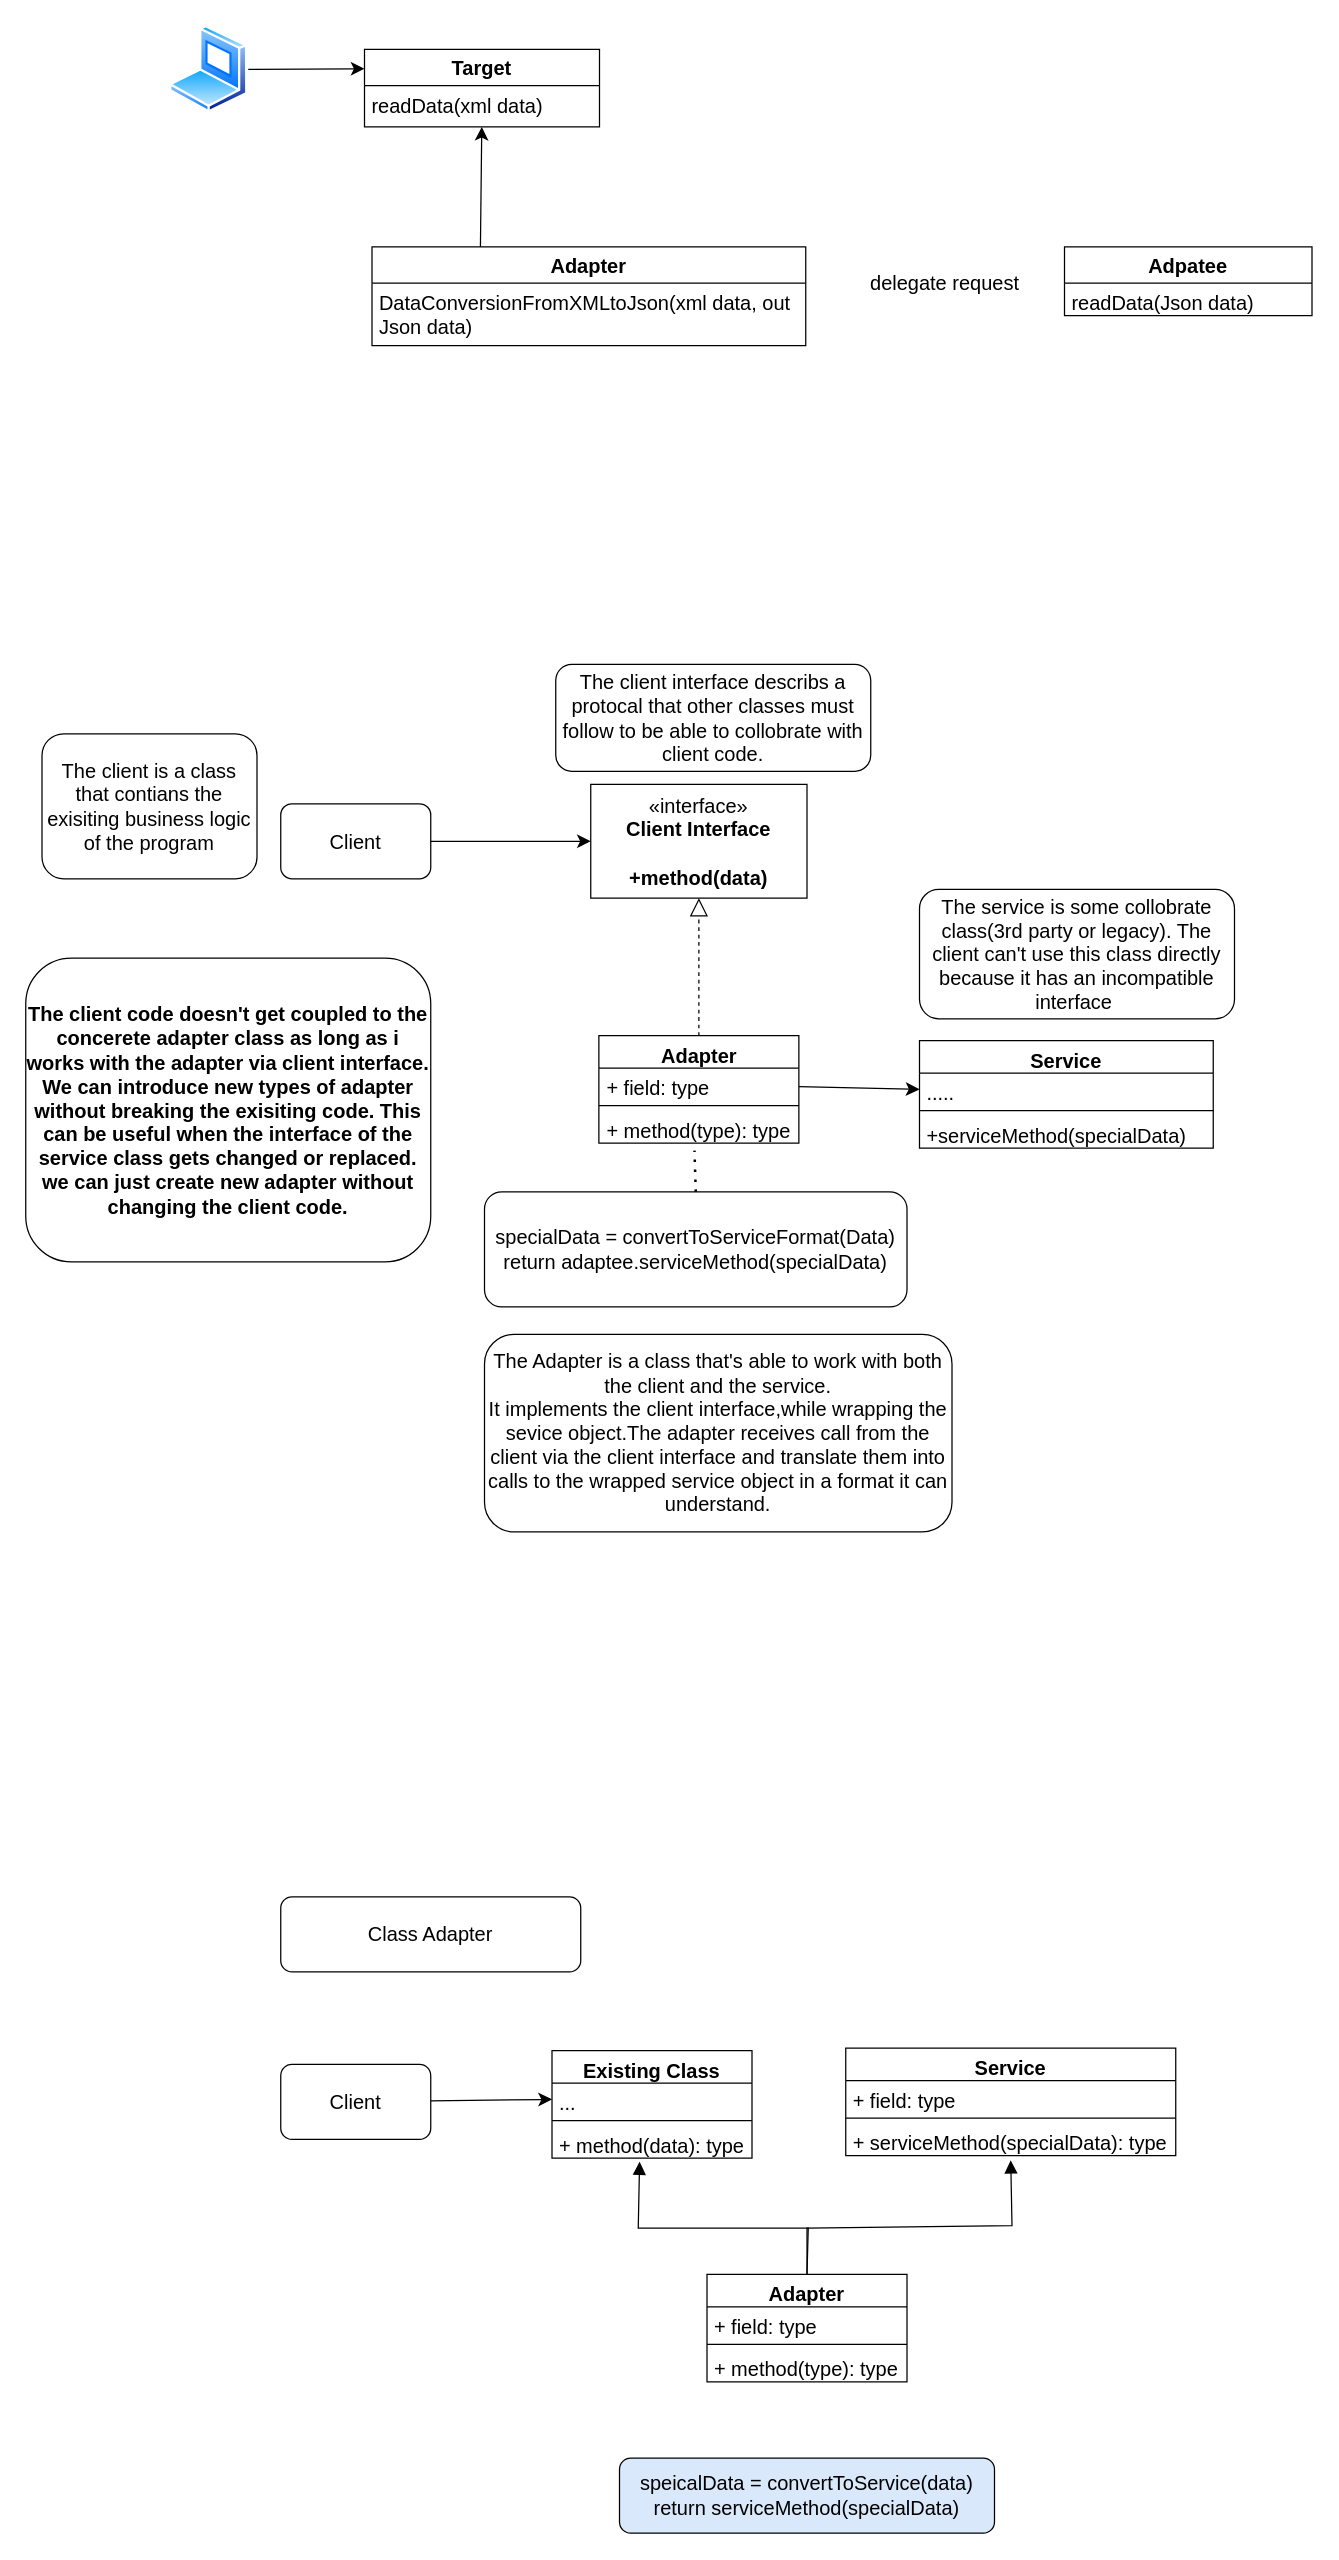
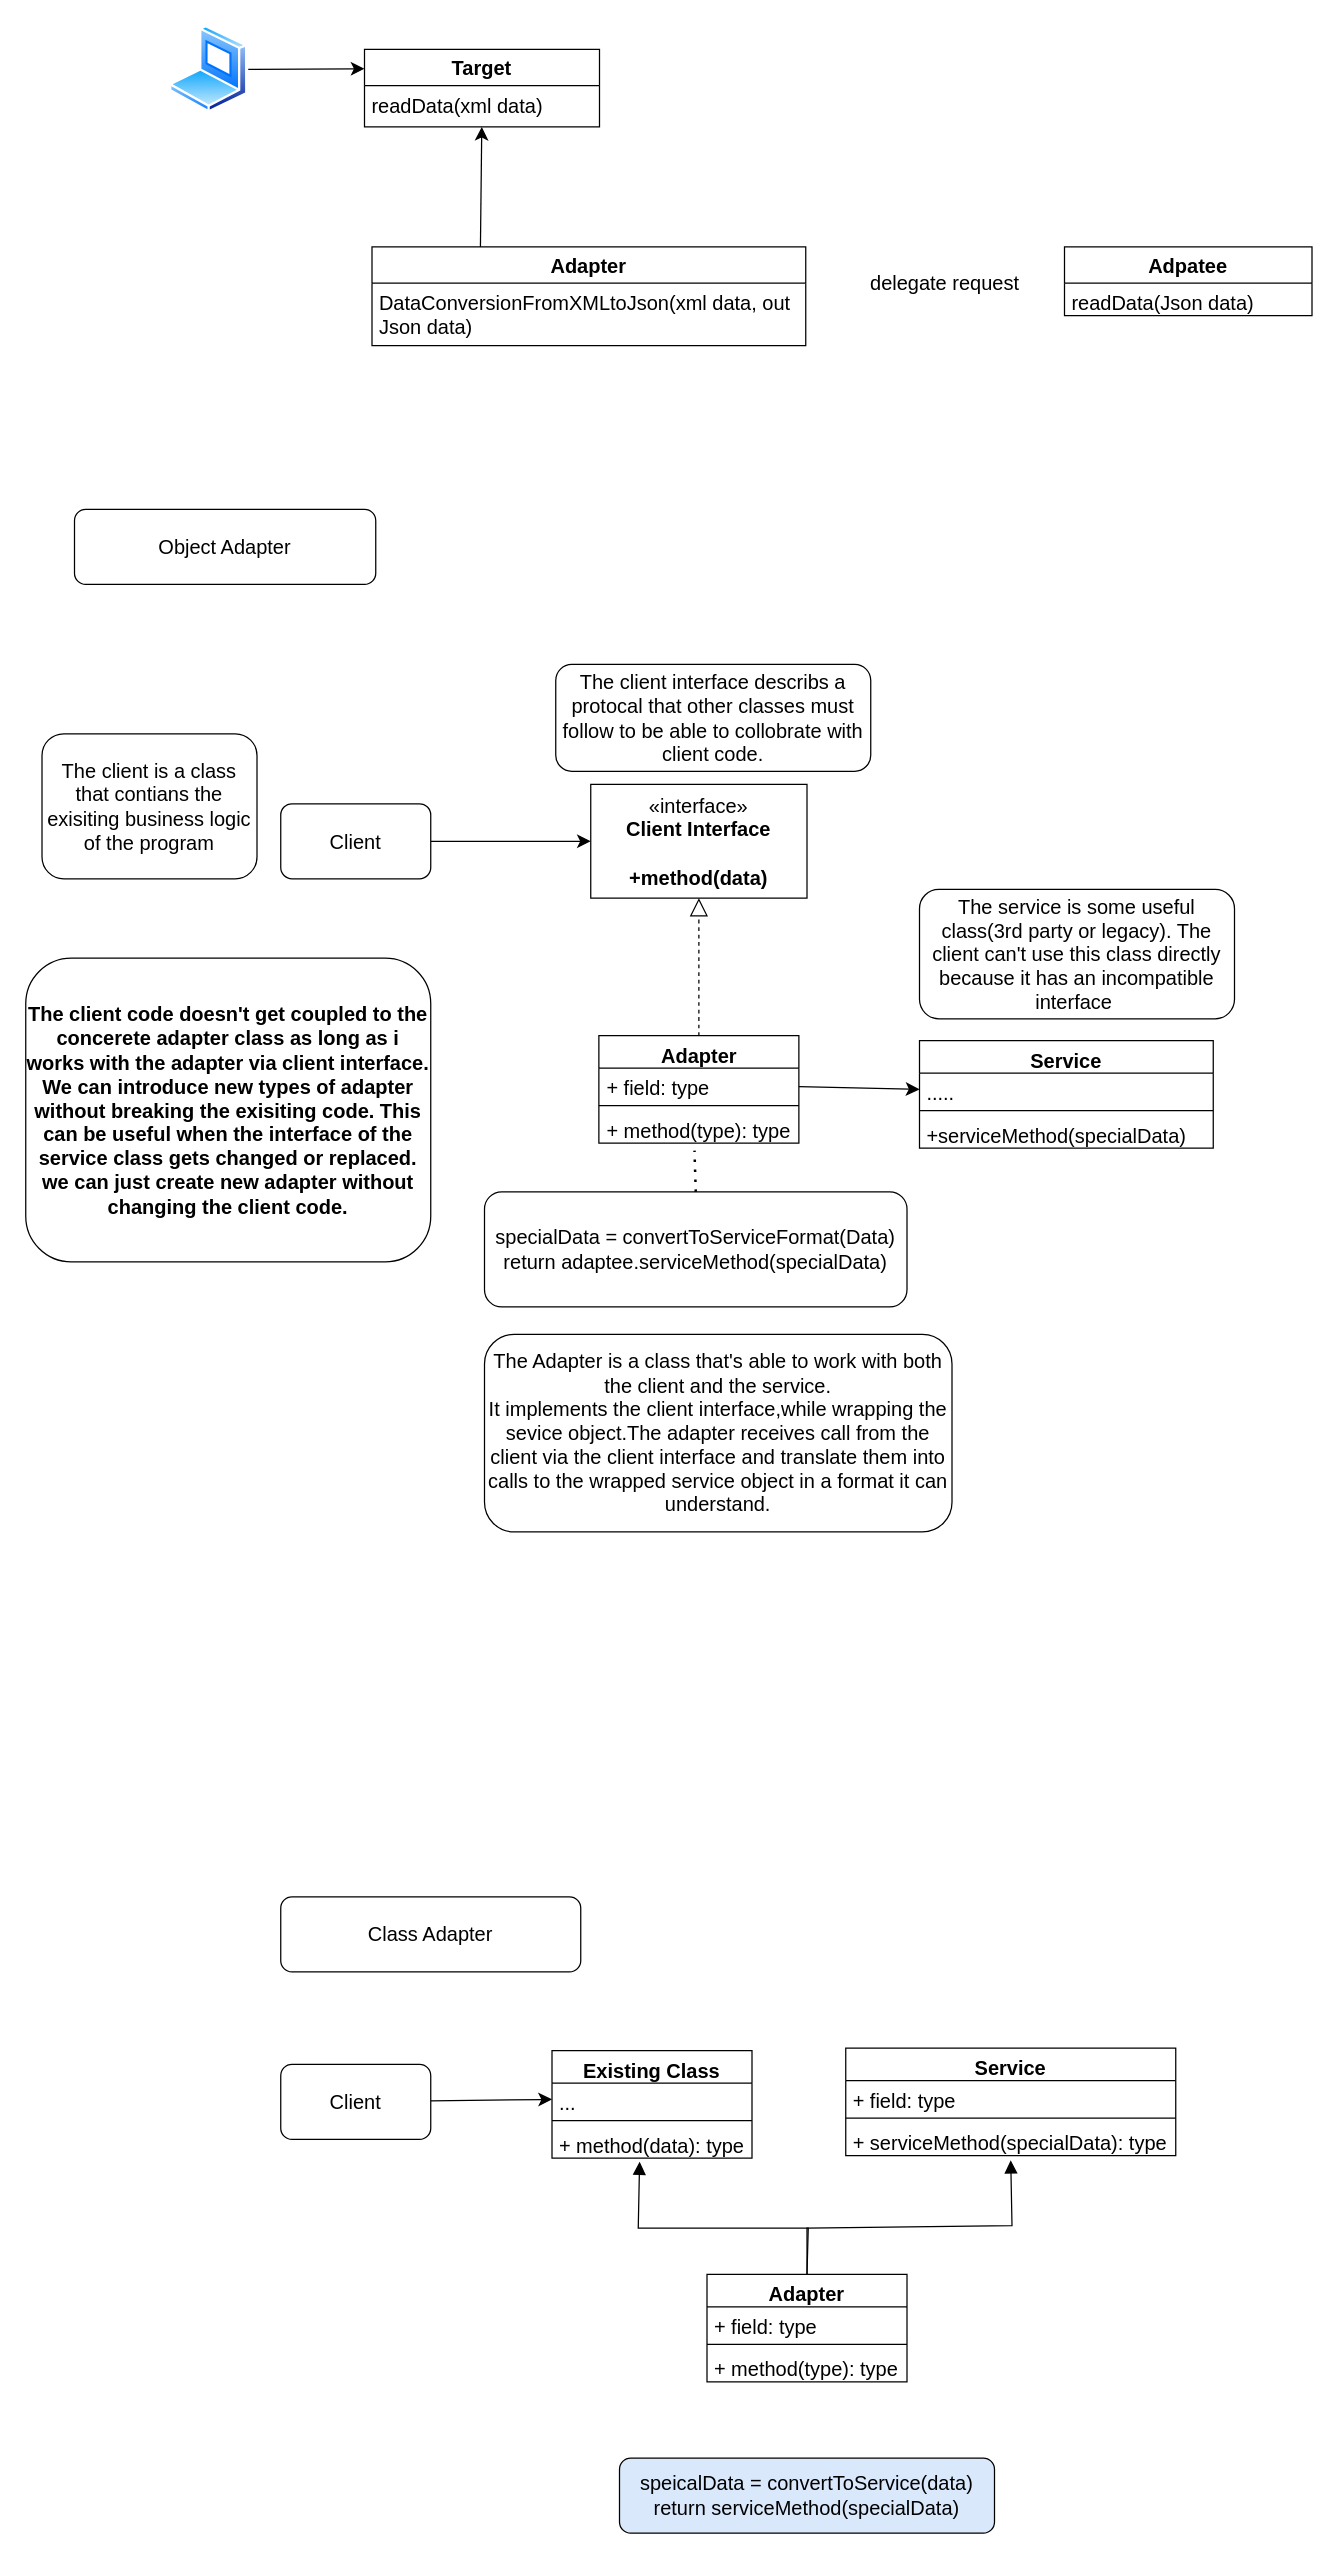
none -> (225, 547)
(1077, 954) -> (1077, 954)
